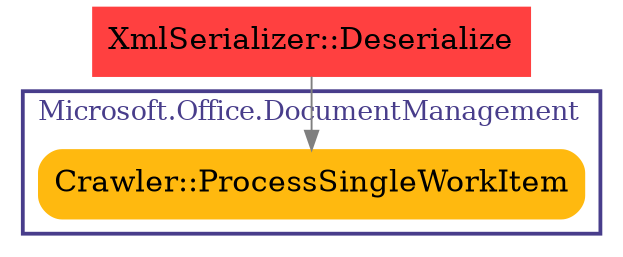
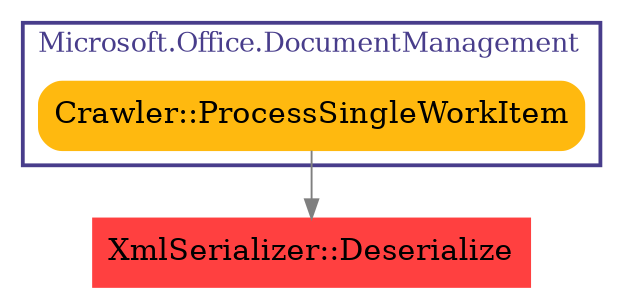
(312, 103) -> (312, 177)
